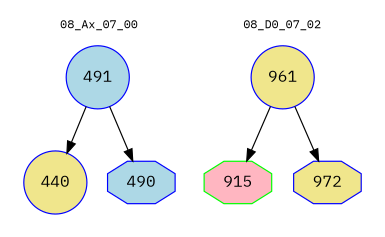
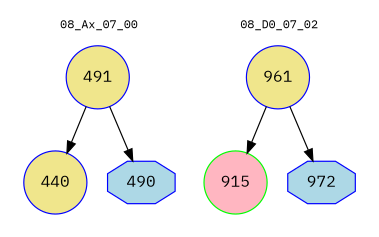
(98, 77) -> (98, 77)
(238, 182) -> (236, 182)
(327, 182) -> (322, 182)
